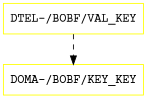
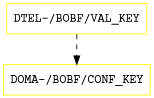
(73, 80) -> (77, 80)
